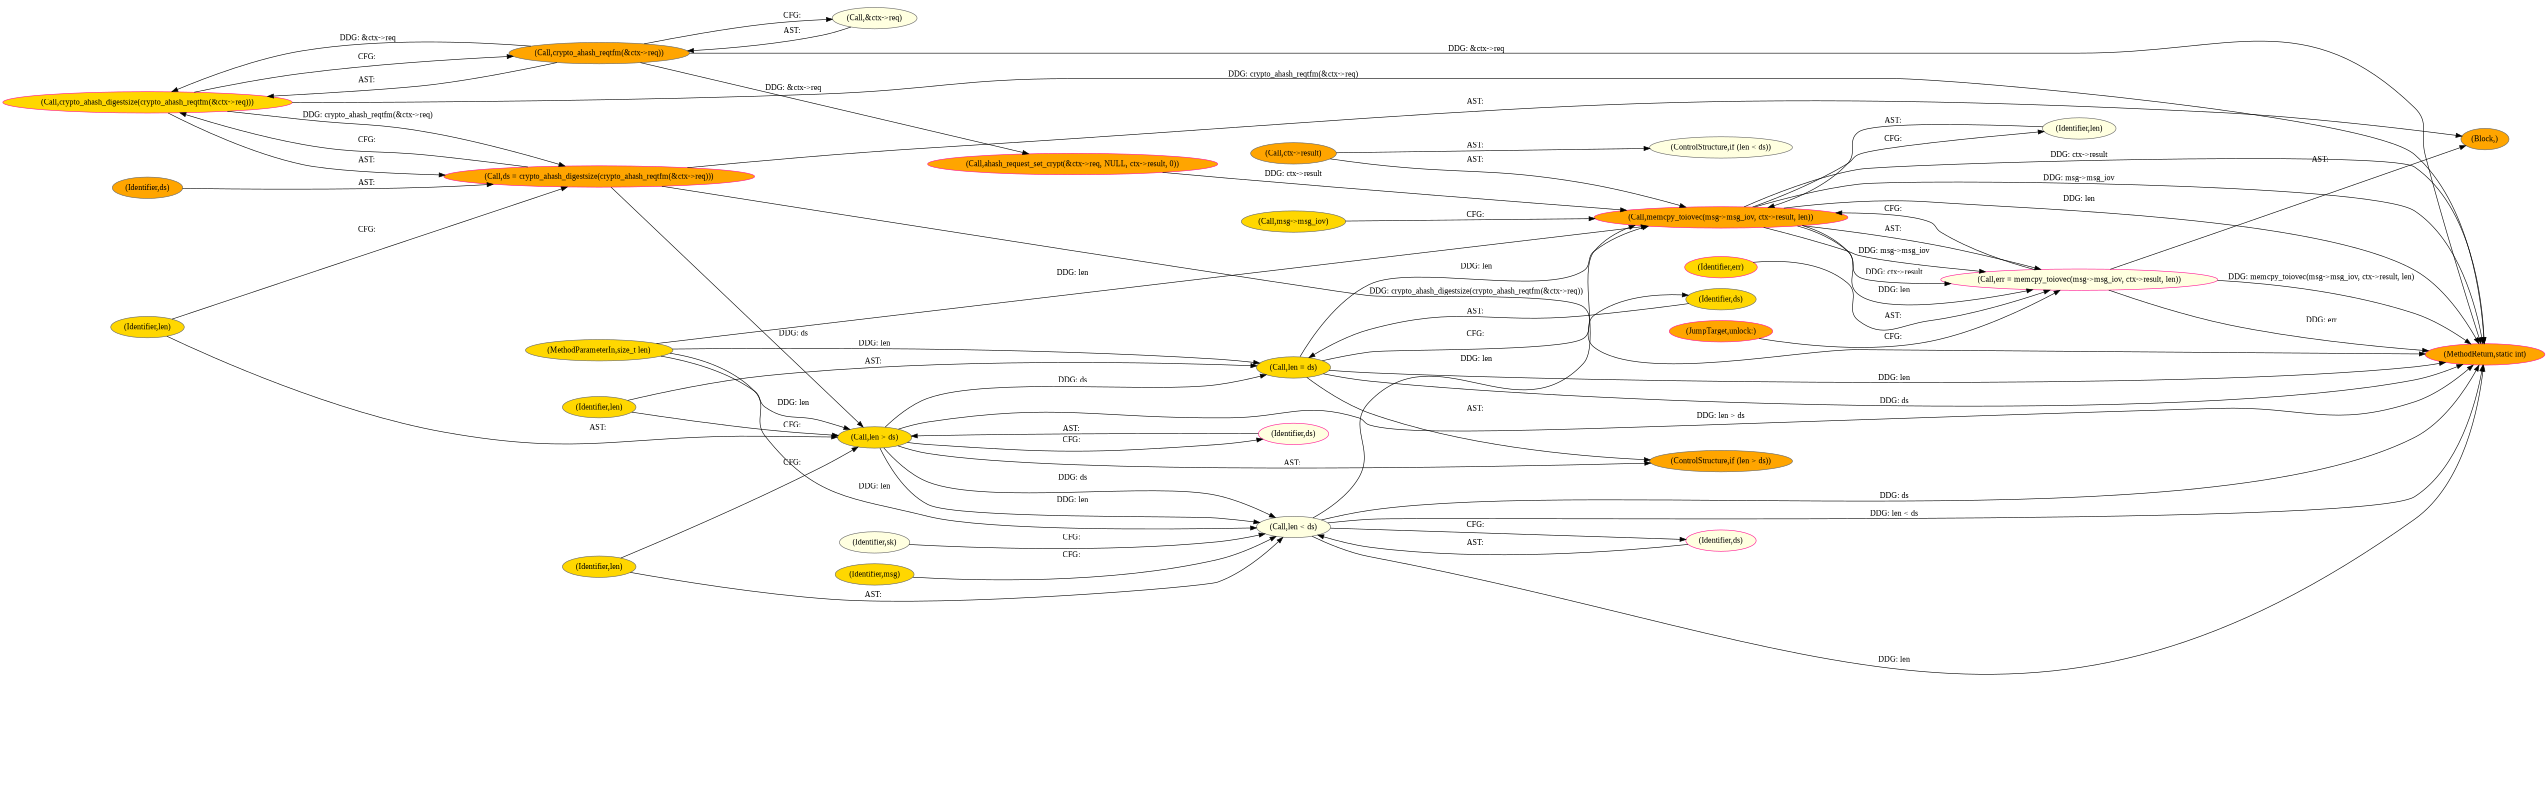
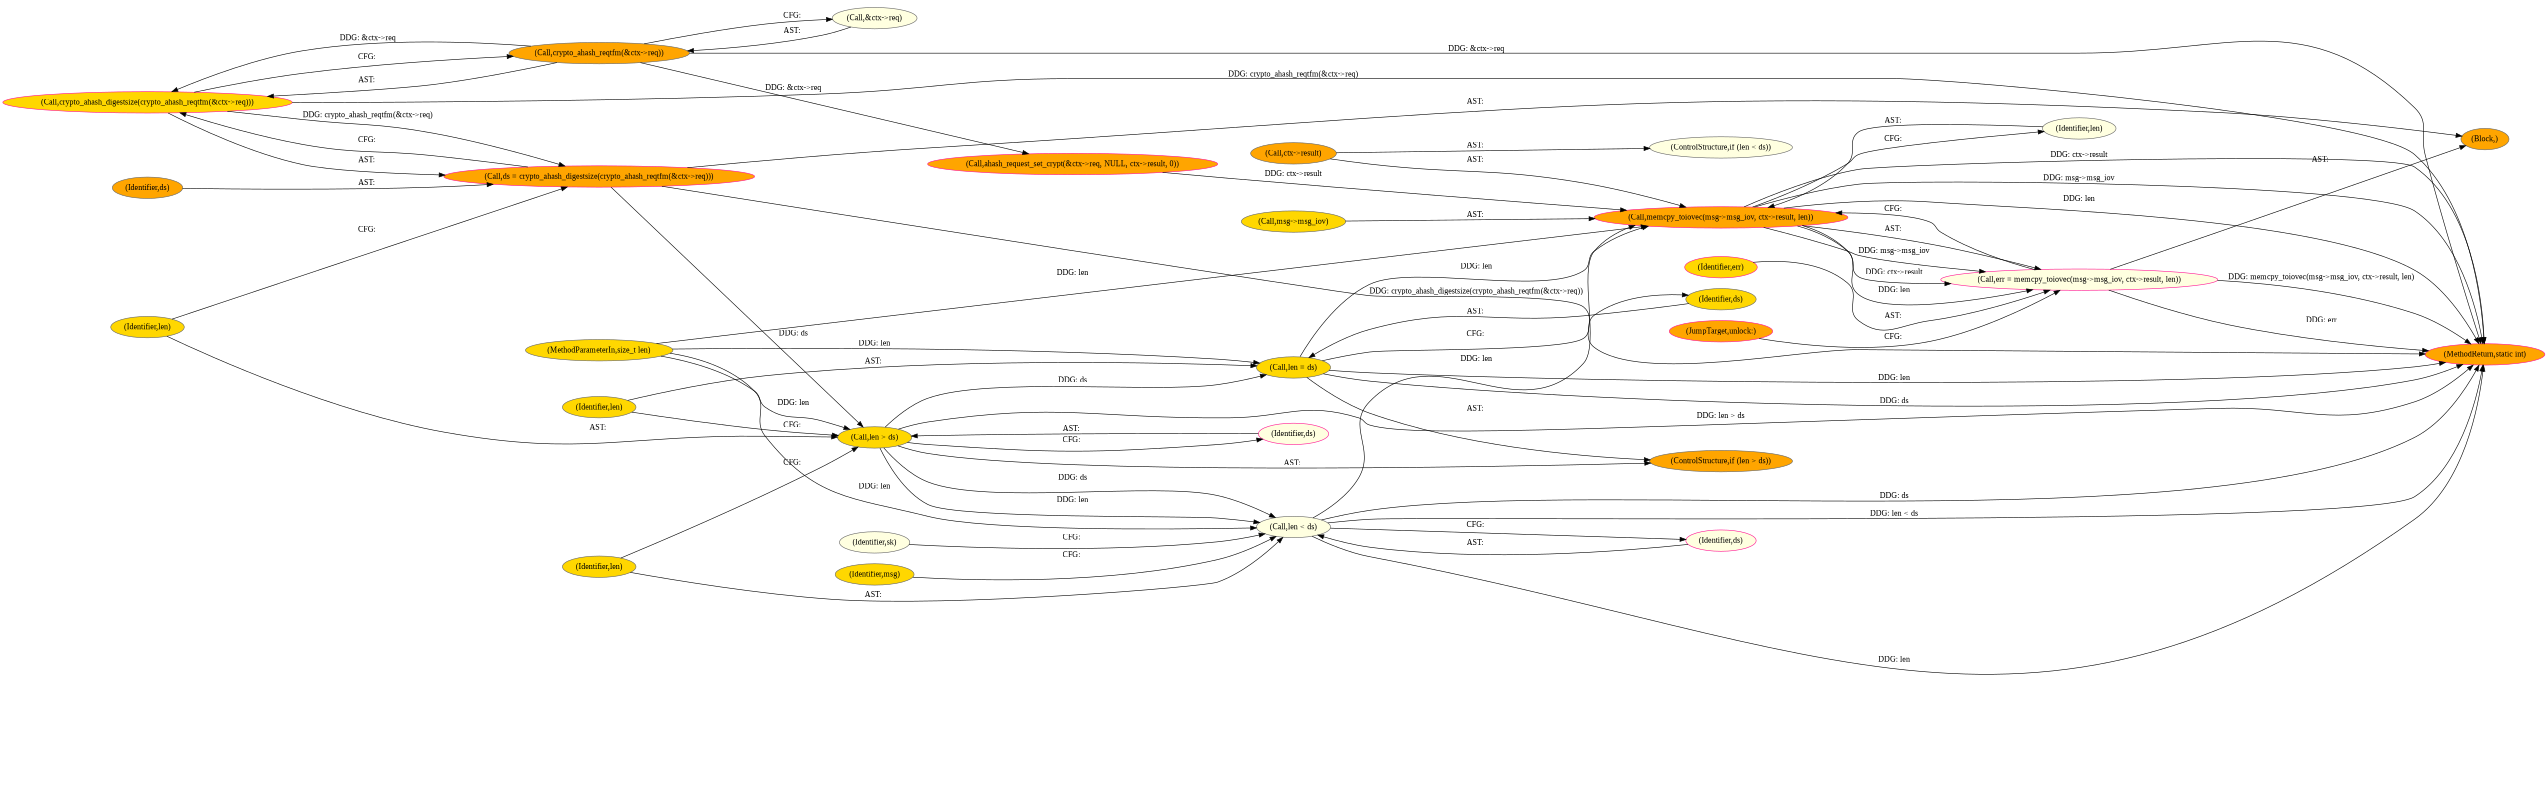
(1476, 215) -> (1476, 215)
